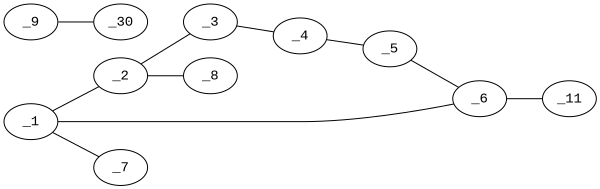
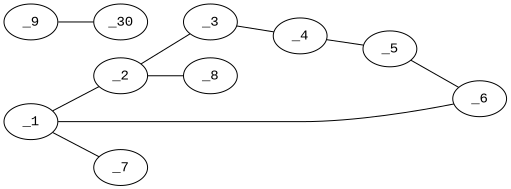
(569, 99) -> none
